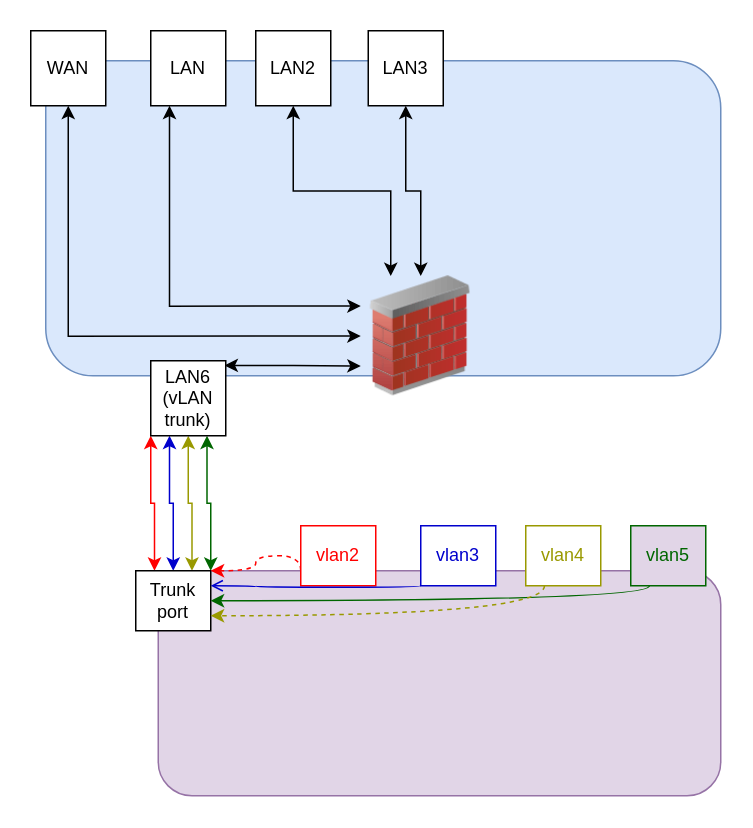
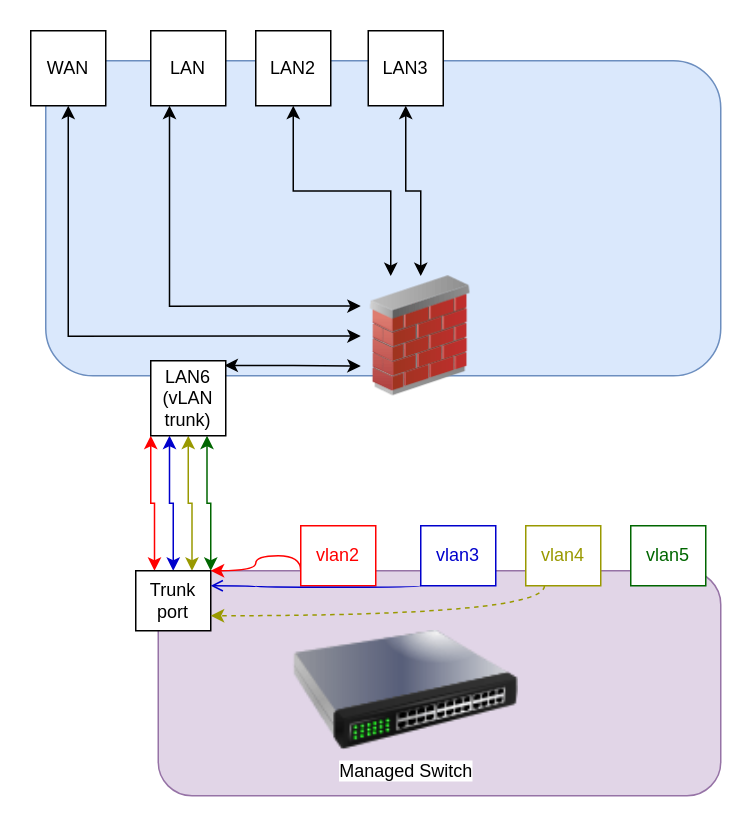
(668, 556) -> (668, 556)
(263, 557) -> (263, 557)
(369, 600) -> none
none -> (406, 691)
